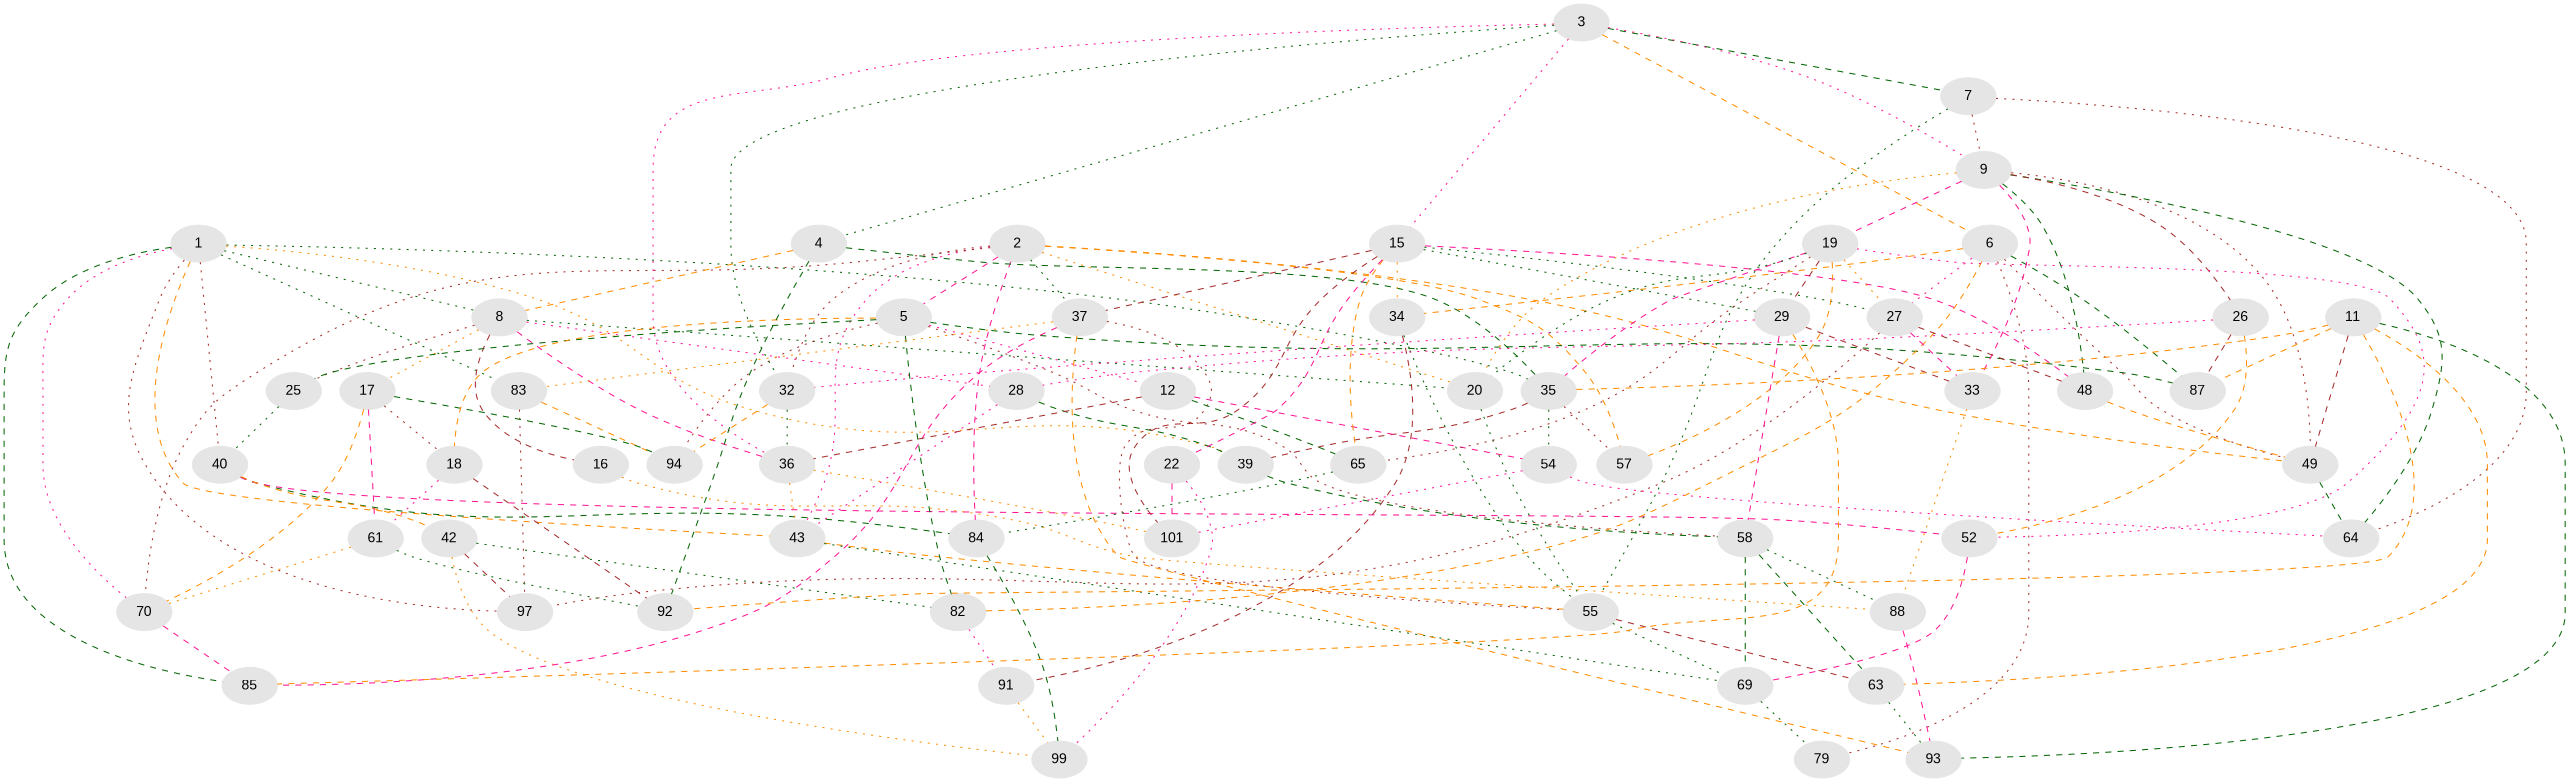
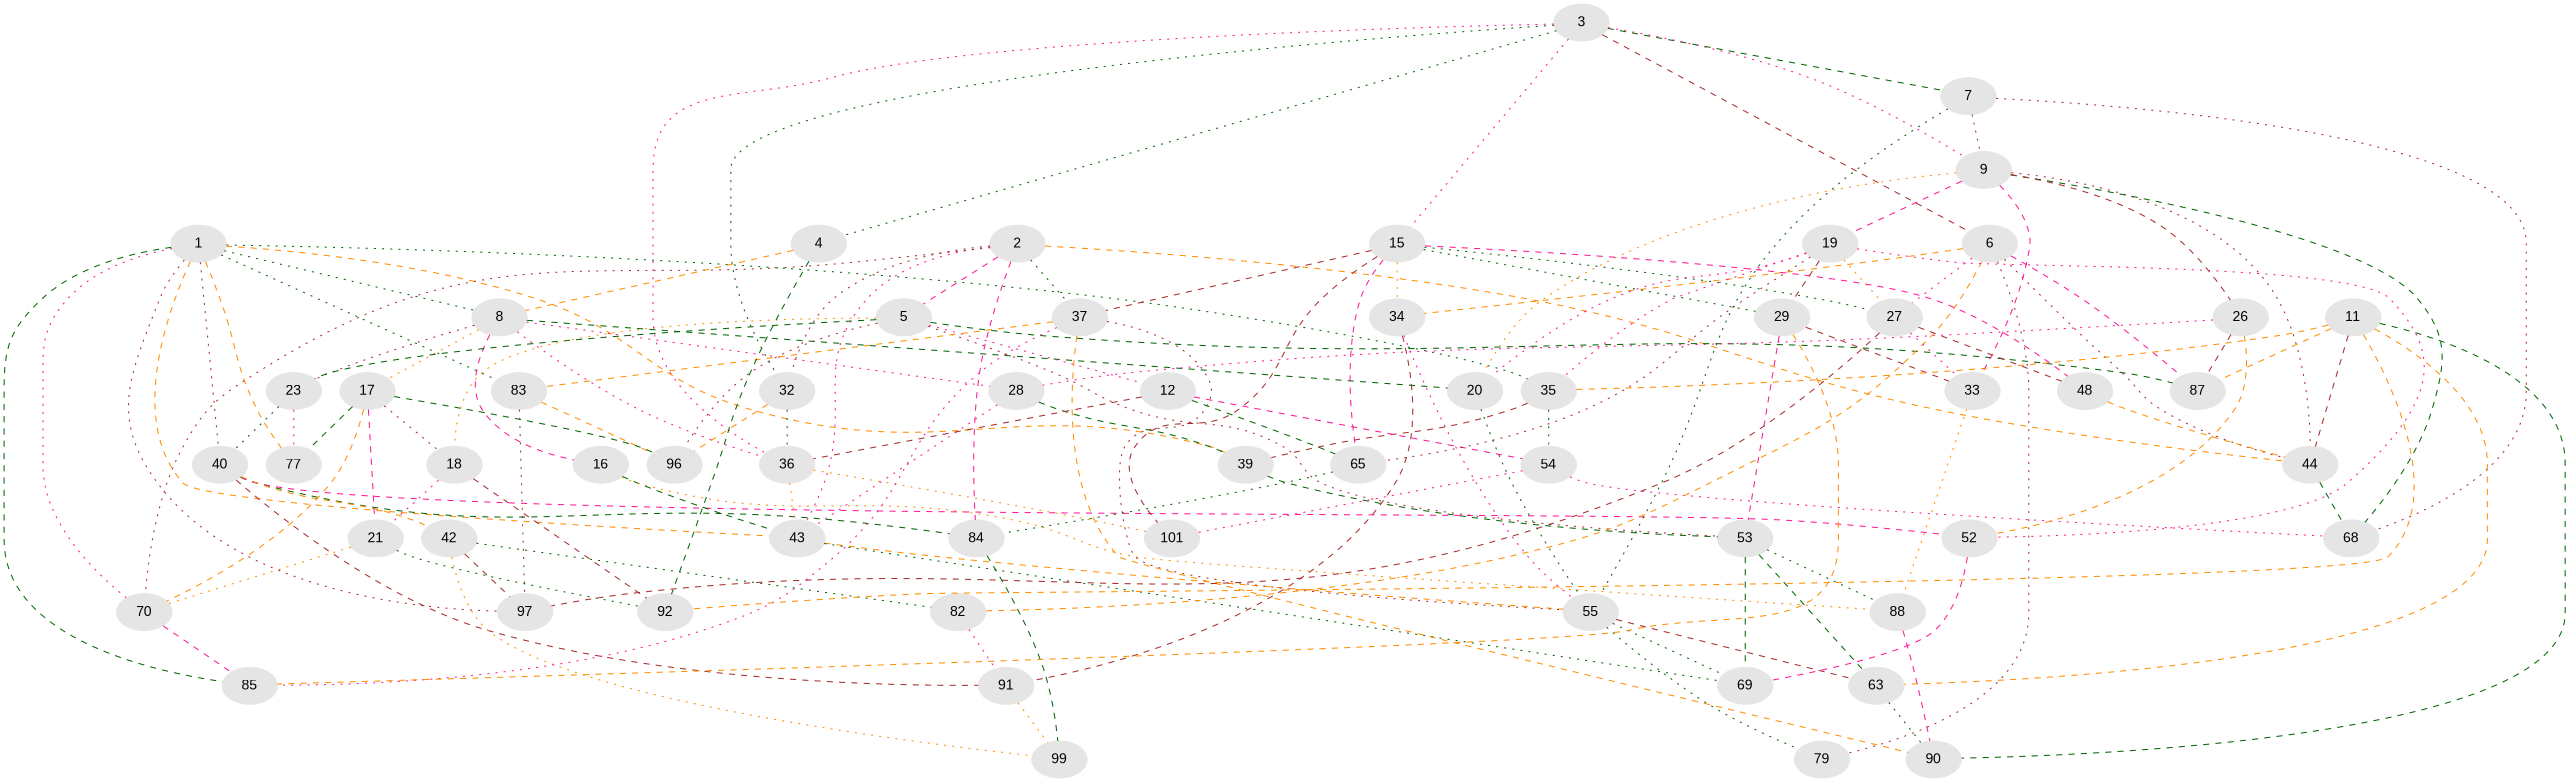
(1786, 133) -> (1786, 133)
(1205, 270) -> none
(2064, 274) -> none
(1690, 293) -> (1690, 293)
(1606, 301) -> (1606, 301)
(1205, 304) -> none
(2099, 311) -> (2099, 311)
(719, 323) -> (719, 323)
(964, 352) -> (964, 352)
(812, 353) -> (812, 353)
(1237, 354) -> none
(1941, 361) -> (1941, 361)
(1350, 364) -> (1350, 364)
(294, 391) -> (294, 391)
(713, 397) -> (713, 397)
(633, 407) -> (633, 407)
(491, 421) -> (491, 421)
none -> (294, 465)
(675, 465) -> (675, 465)
(1172, 465) -> none
(1624, 465) -> none
(2310, 465) -> (2310, 465)
(922, 466) -> none
(1469, 470) -> (1469, 470)
none -> (686, 501)
(376, 538) -> (376, 538)
(1745, 538) -> (1745, 538)
(2351, 538) -> (2351, 538)
(1280, 579) -> (1280, 579)
(725, 623) -> (725, 623)
none -> (585, 653)
(1793, 731) -> (1692, 694)
(1934, 760) -> (1934, 760)
